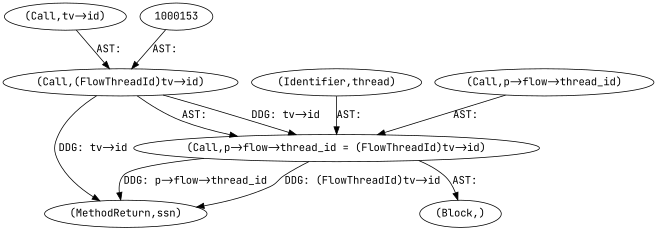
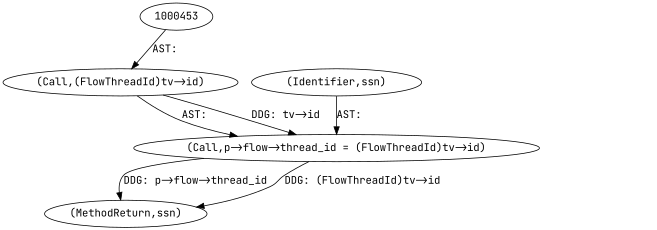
(65, 17) -> none
(176, 17) -> (176, 17)
(337, 82) -> (337, 82)
(544, 82) -> none
(55, 146) -> none
(461, 214) -> none
